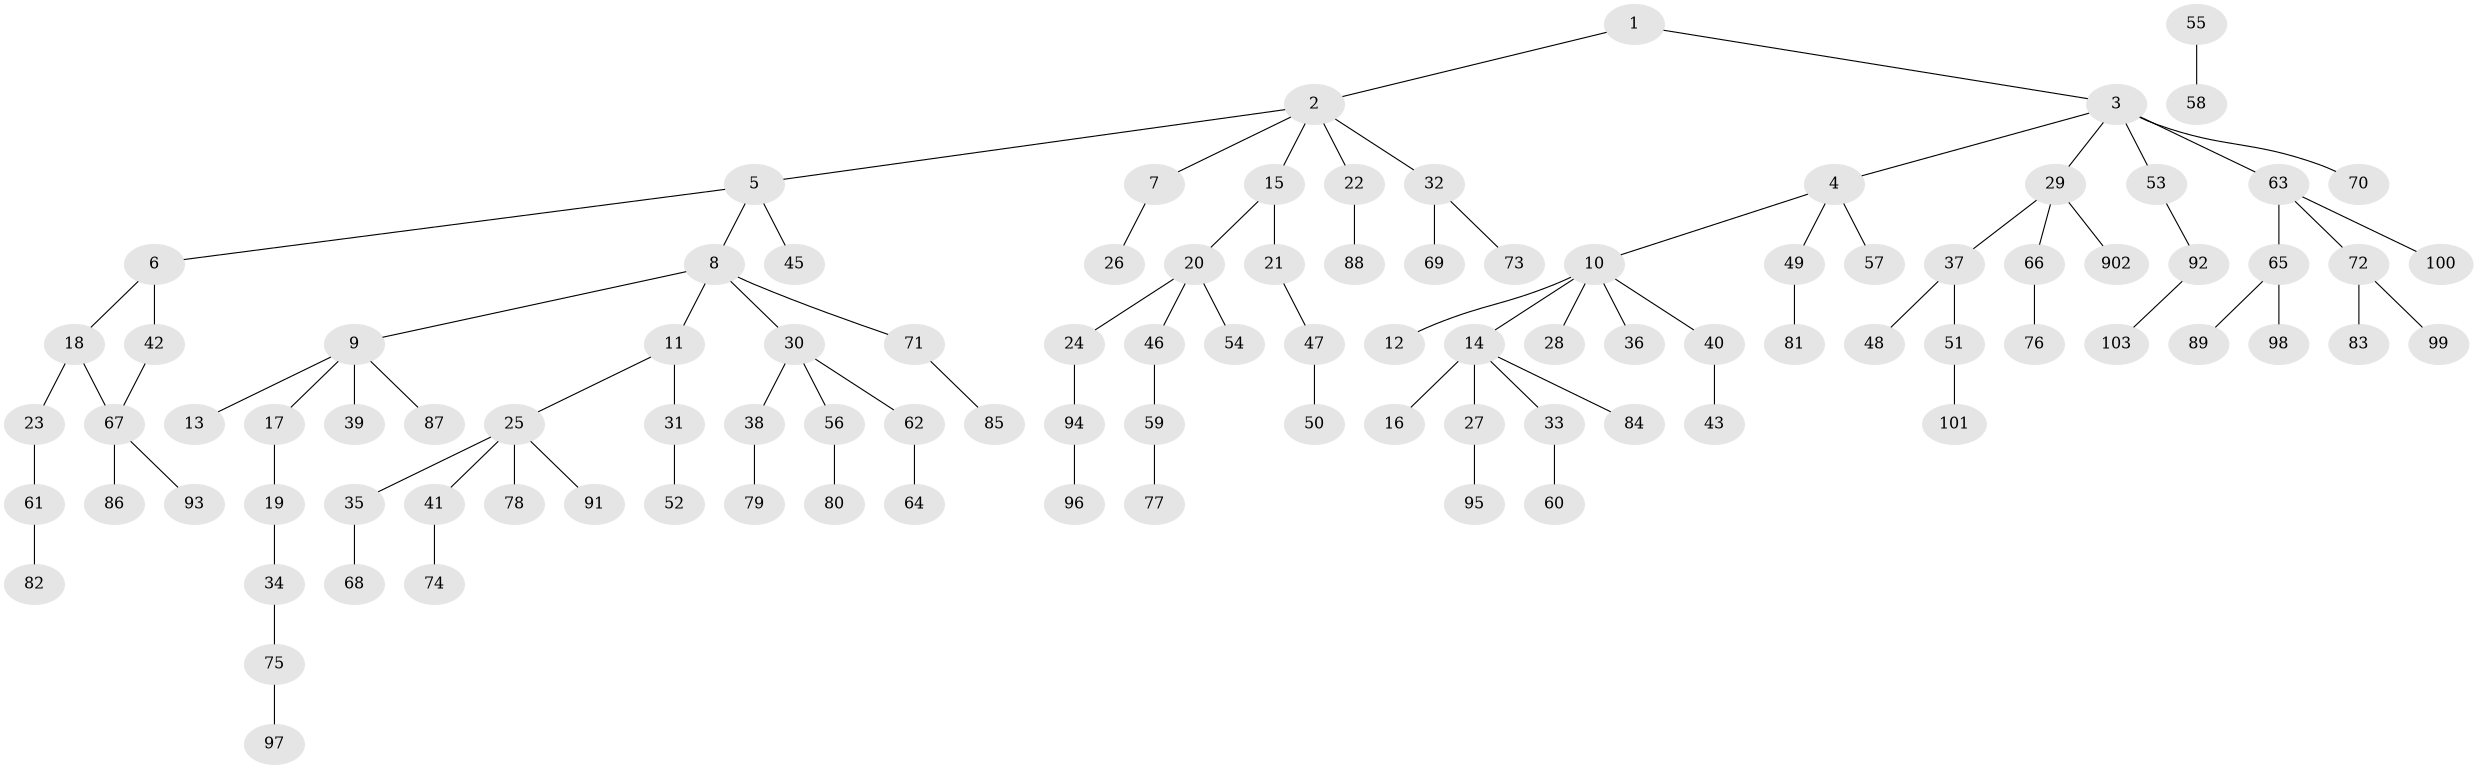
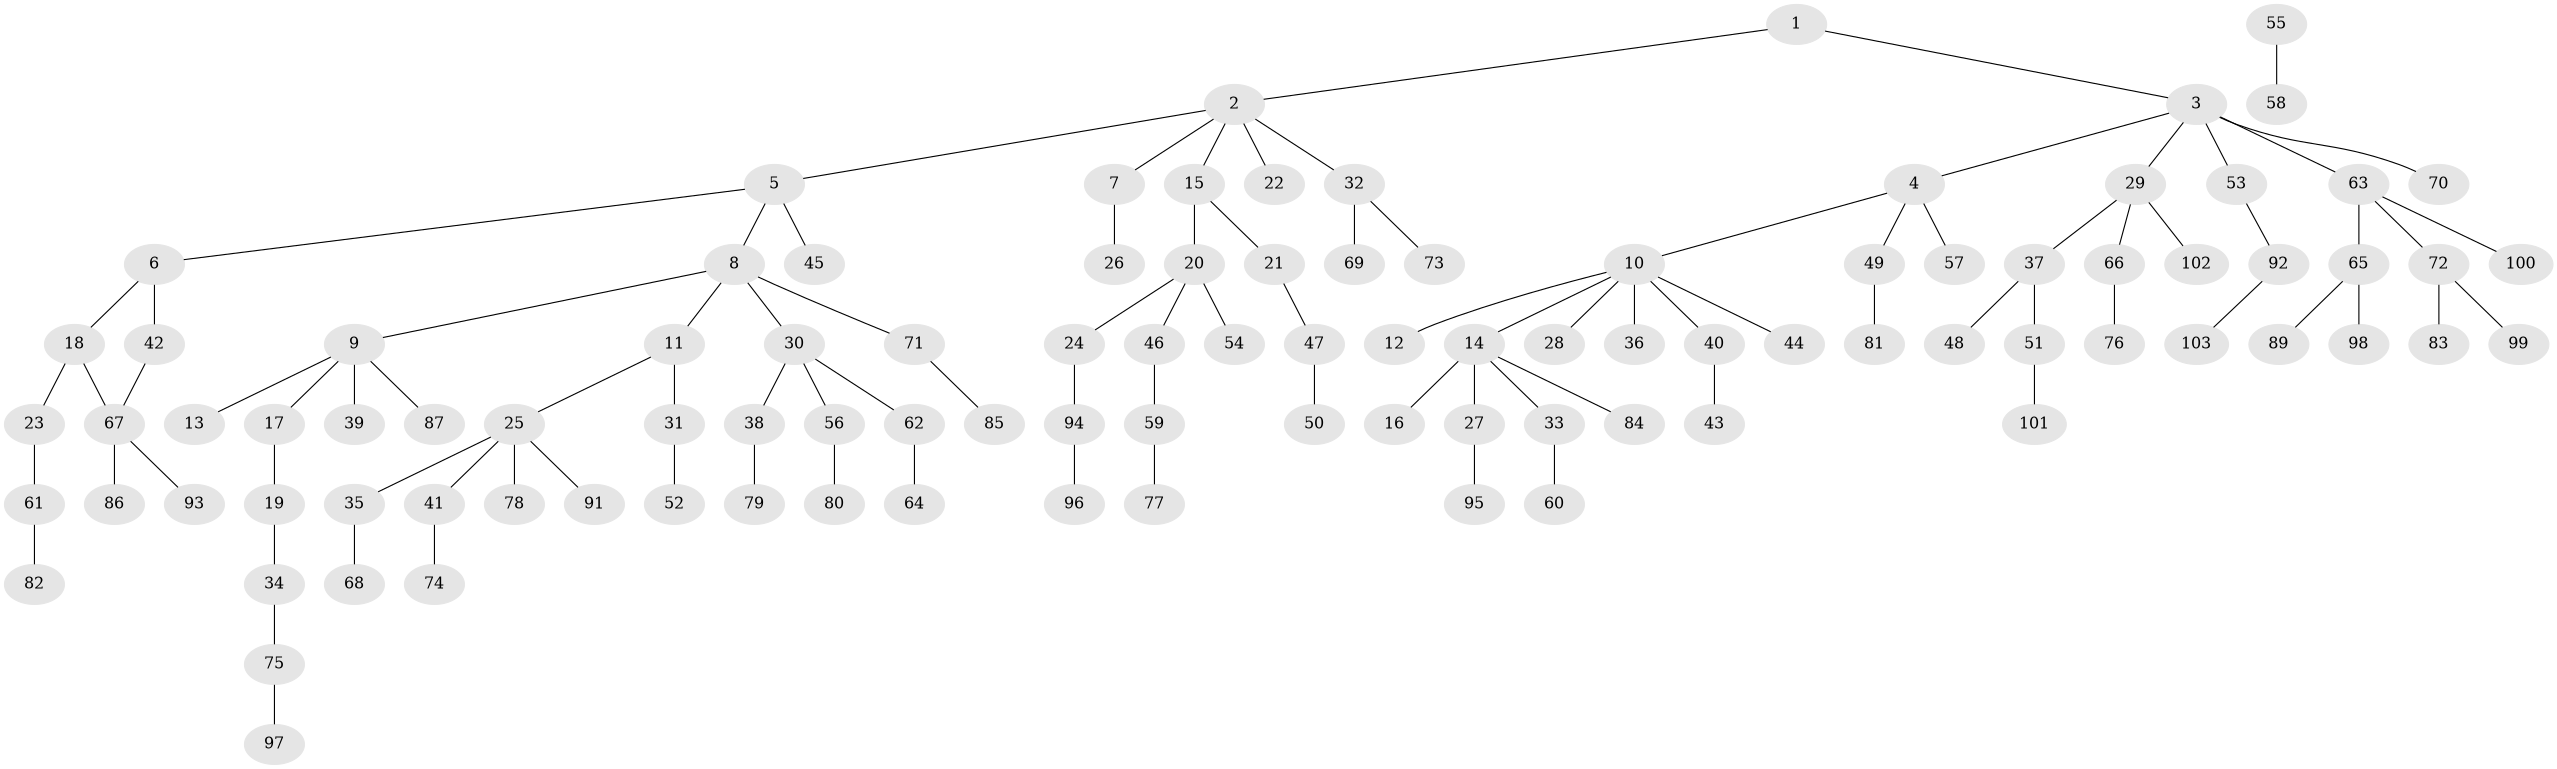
(1354, 264) -> none
(2117, 264) -> (2197, 264)
none -> (1794, 344)
